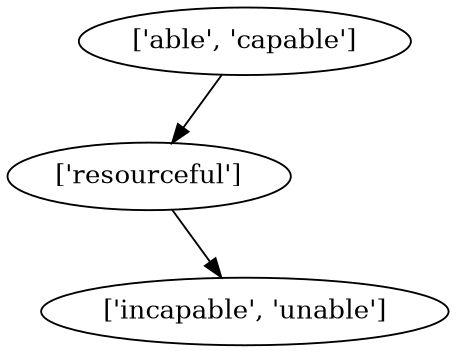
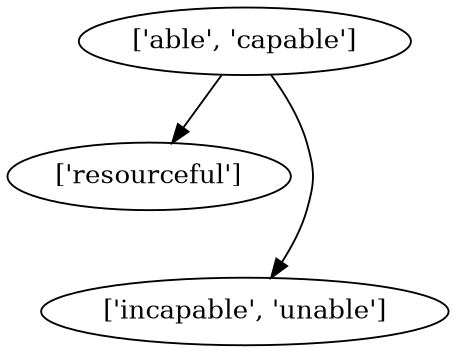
(191, 236) -> (312, 167)
